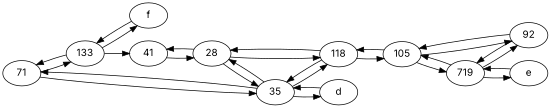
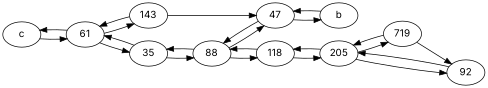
(149, 15) -> none
none -> (339, 15)
none -> (22, 35)
(497, 49) -> none
(85, 54) -> (149, 15)
(149, 54) -> (275, 15)
(212, 54) -> (212, 54)
(402, 54) -> (339, 54)
(307, 68) -> none
(22, 73) -> (85, 35)
(529, 73) -> none
(307, 78) -> none
(339, 92) -> none
